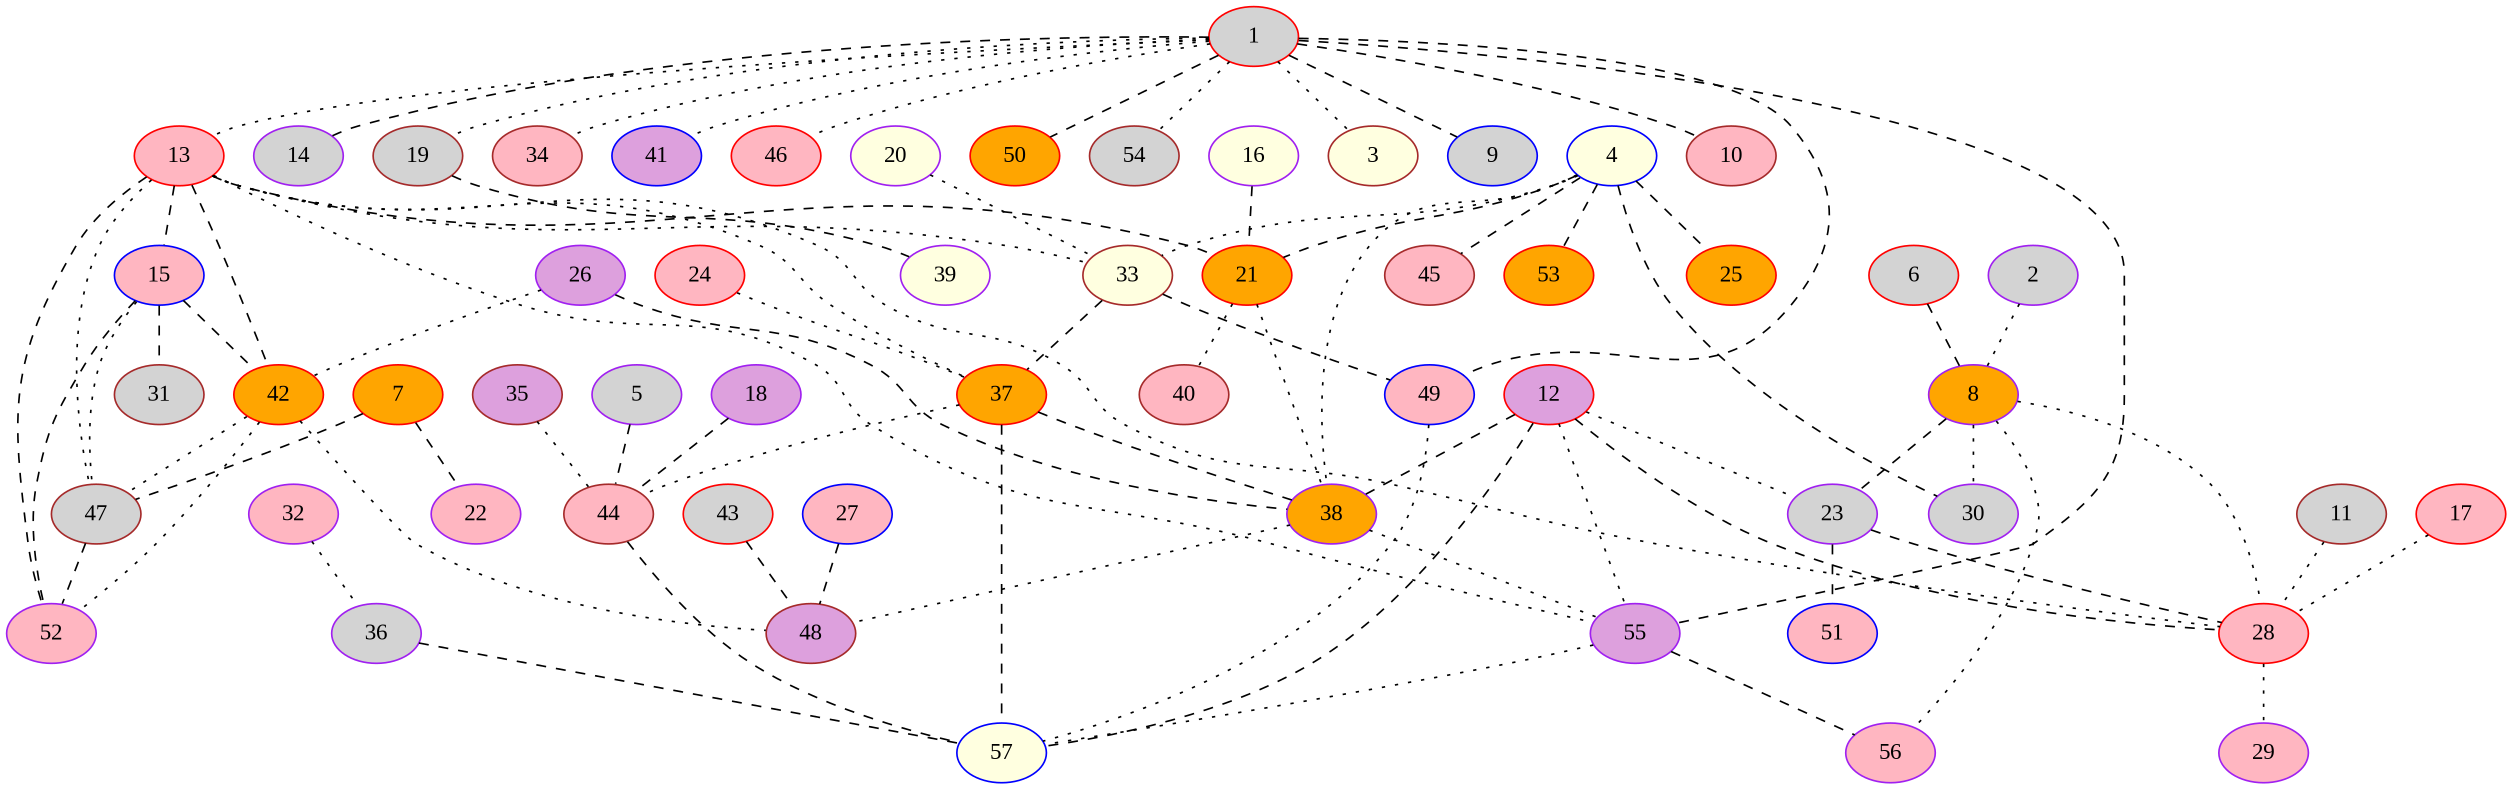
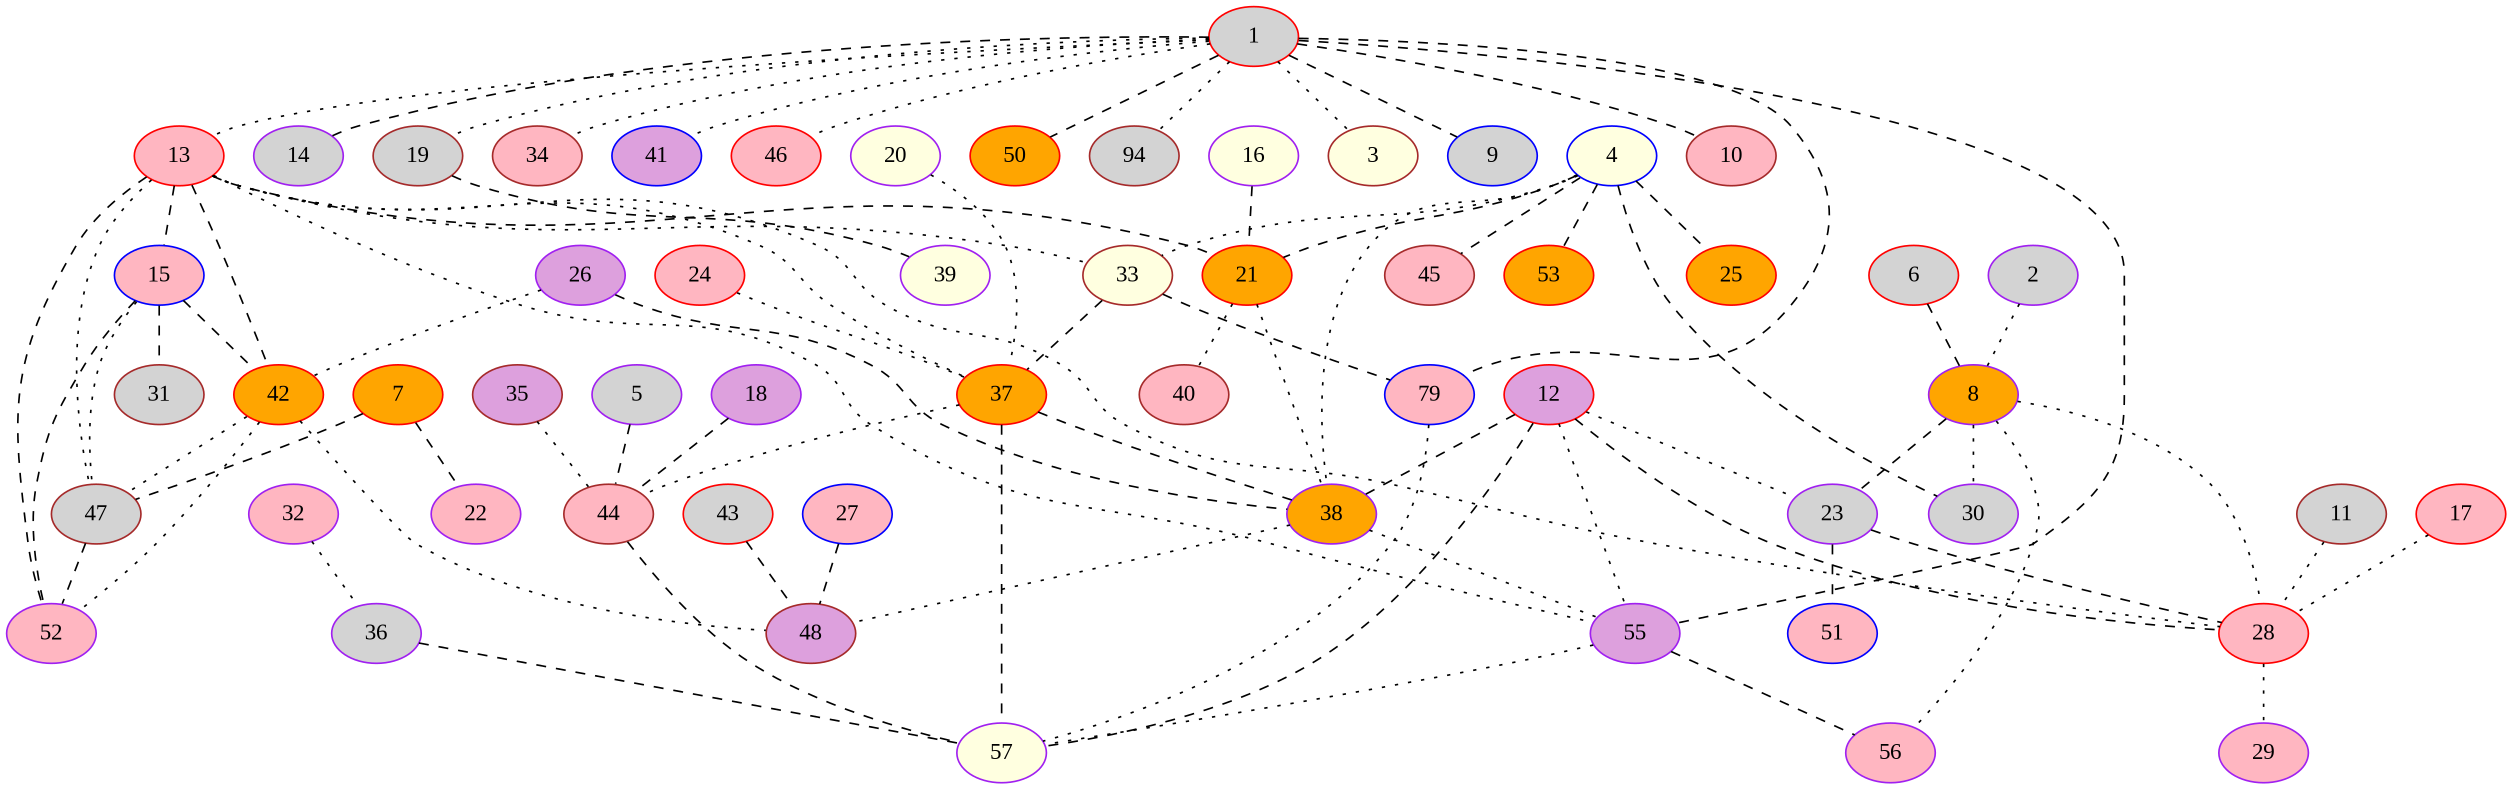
(1134, 156) -> (1134, 156)
(1036, 228) -> (1010, 259)
(1429, 395) -> (1429, 395)
(1002, 753) -> (1002, 753)
